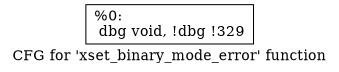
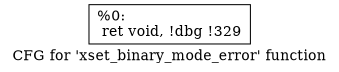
(170, 32) -> (170, 32)
